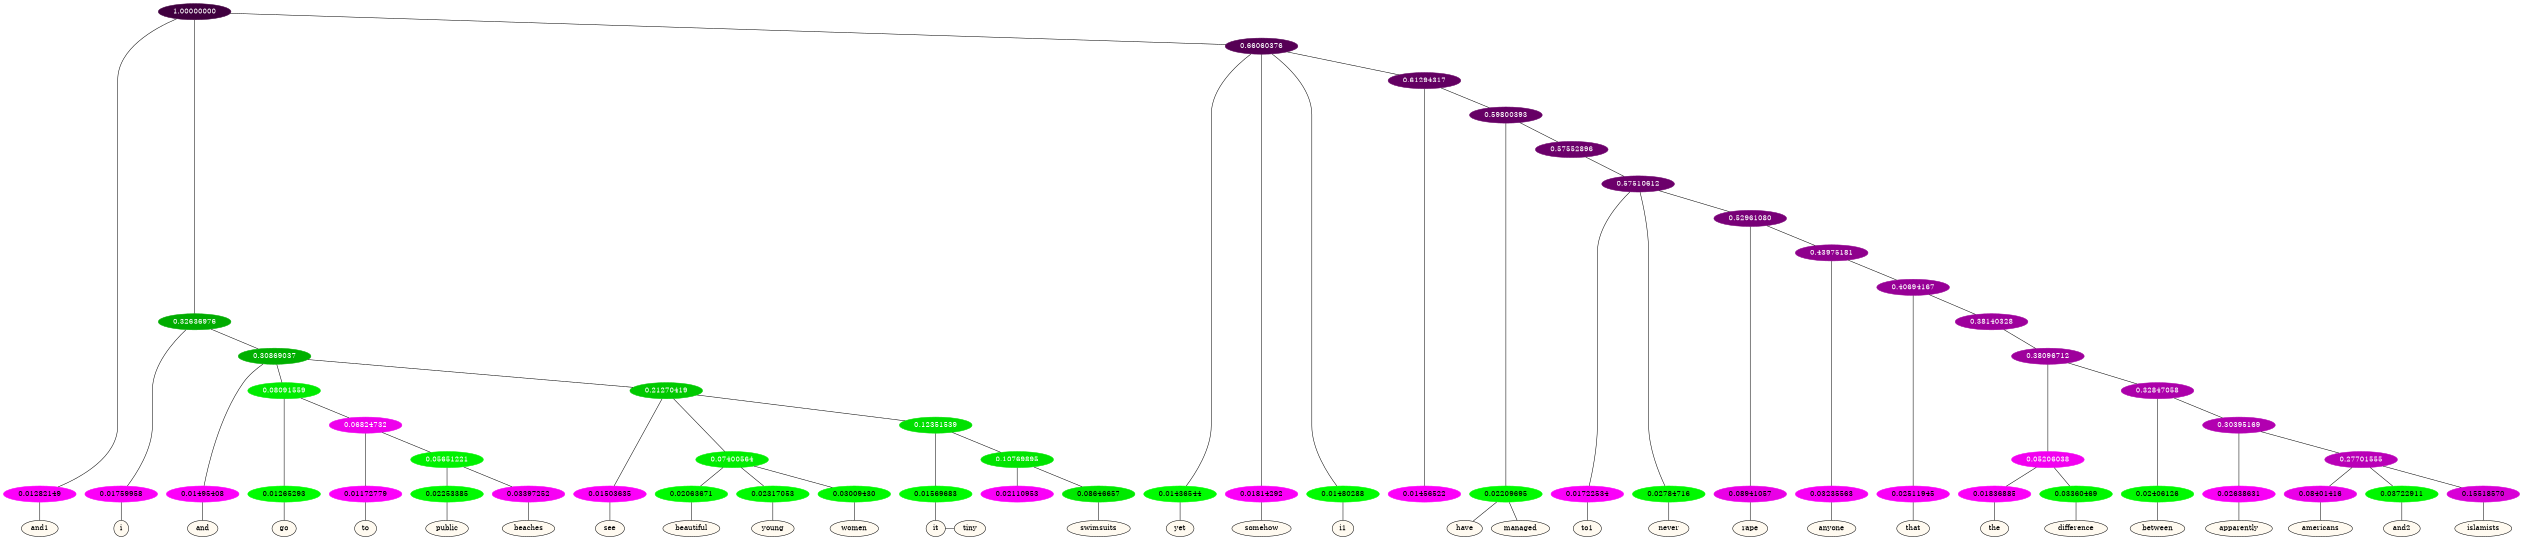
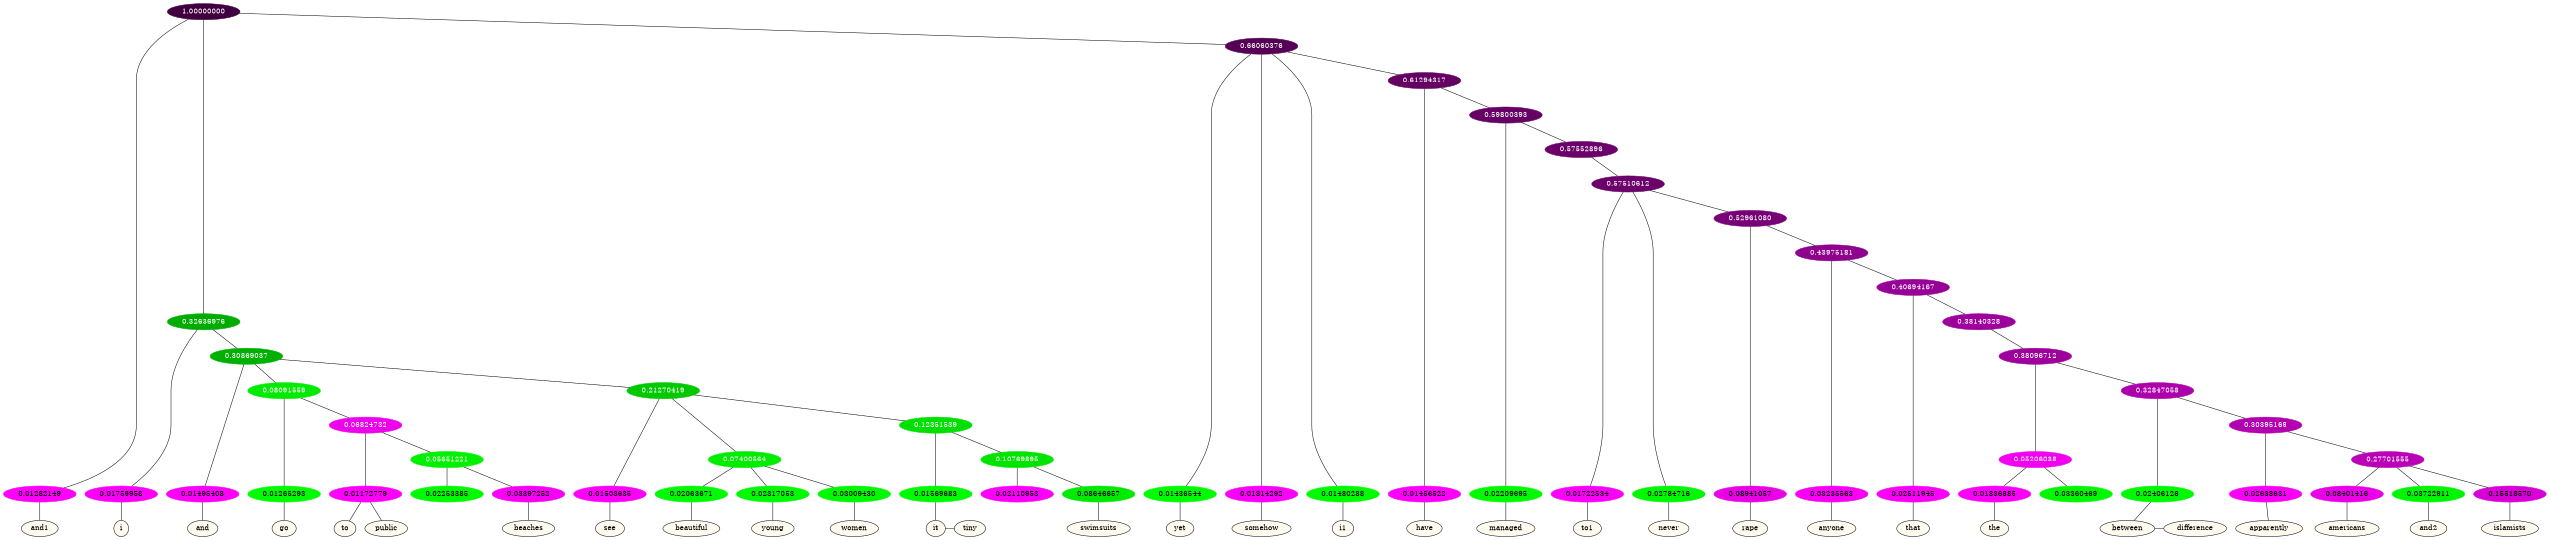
(447, 511) -> (376, 511)
(2076, 511) -> (2159, 528)
(1485, 512) -> (1424, 511)
